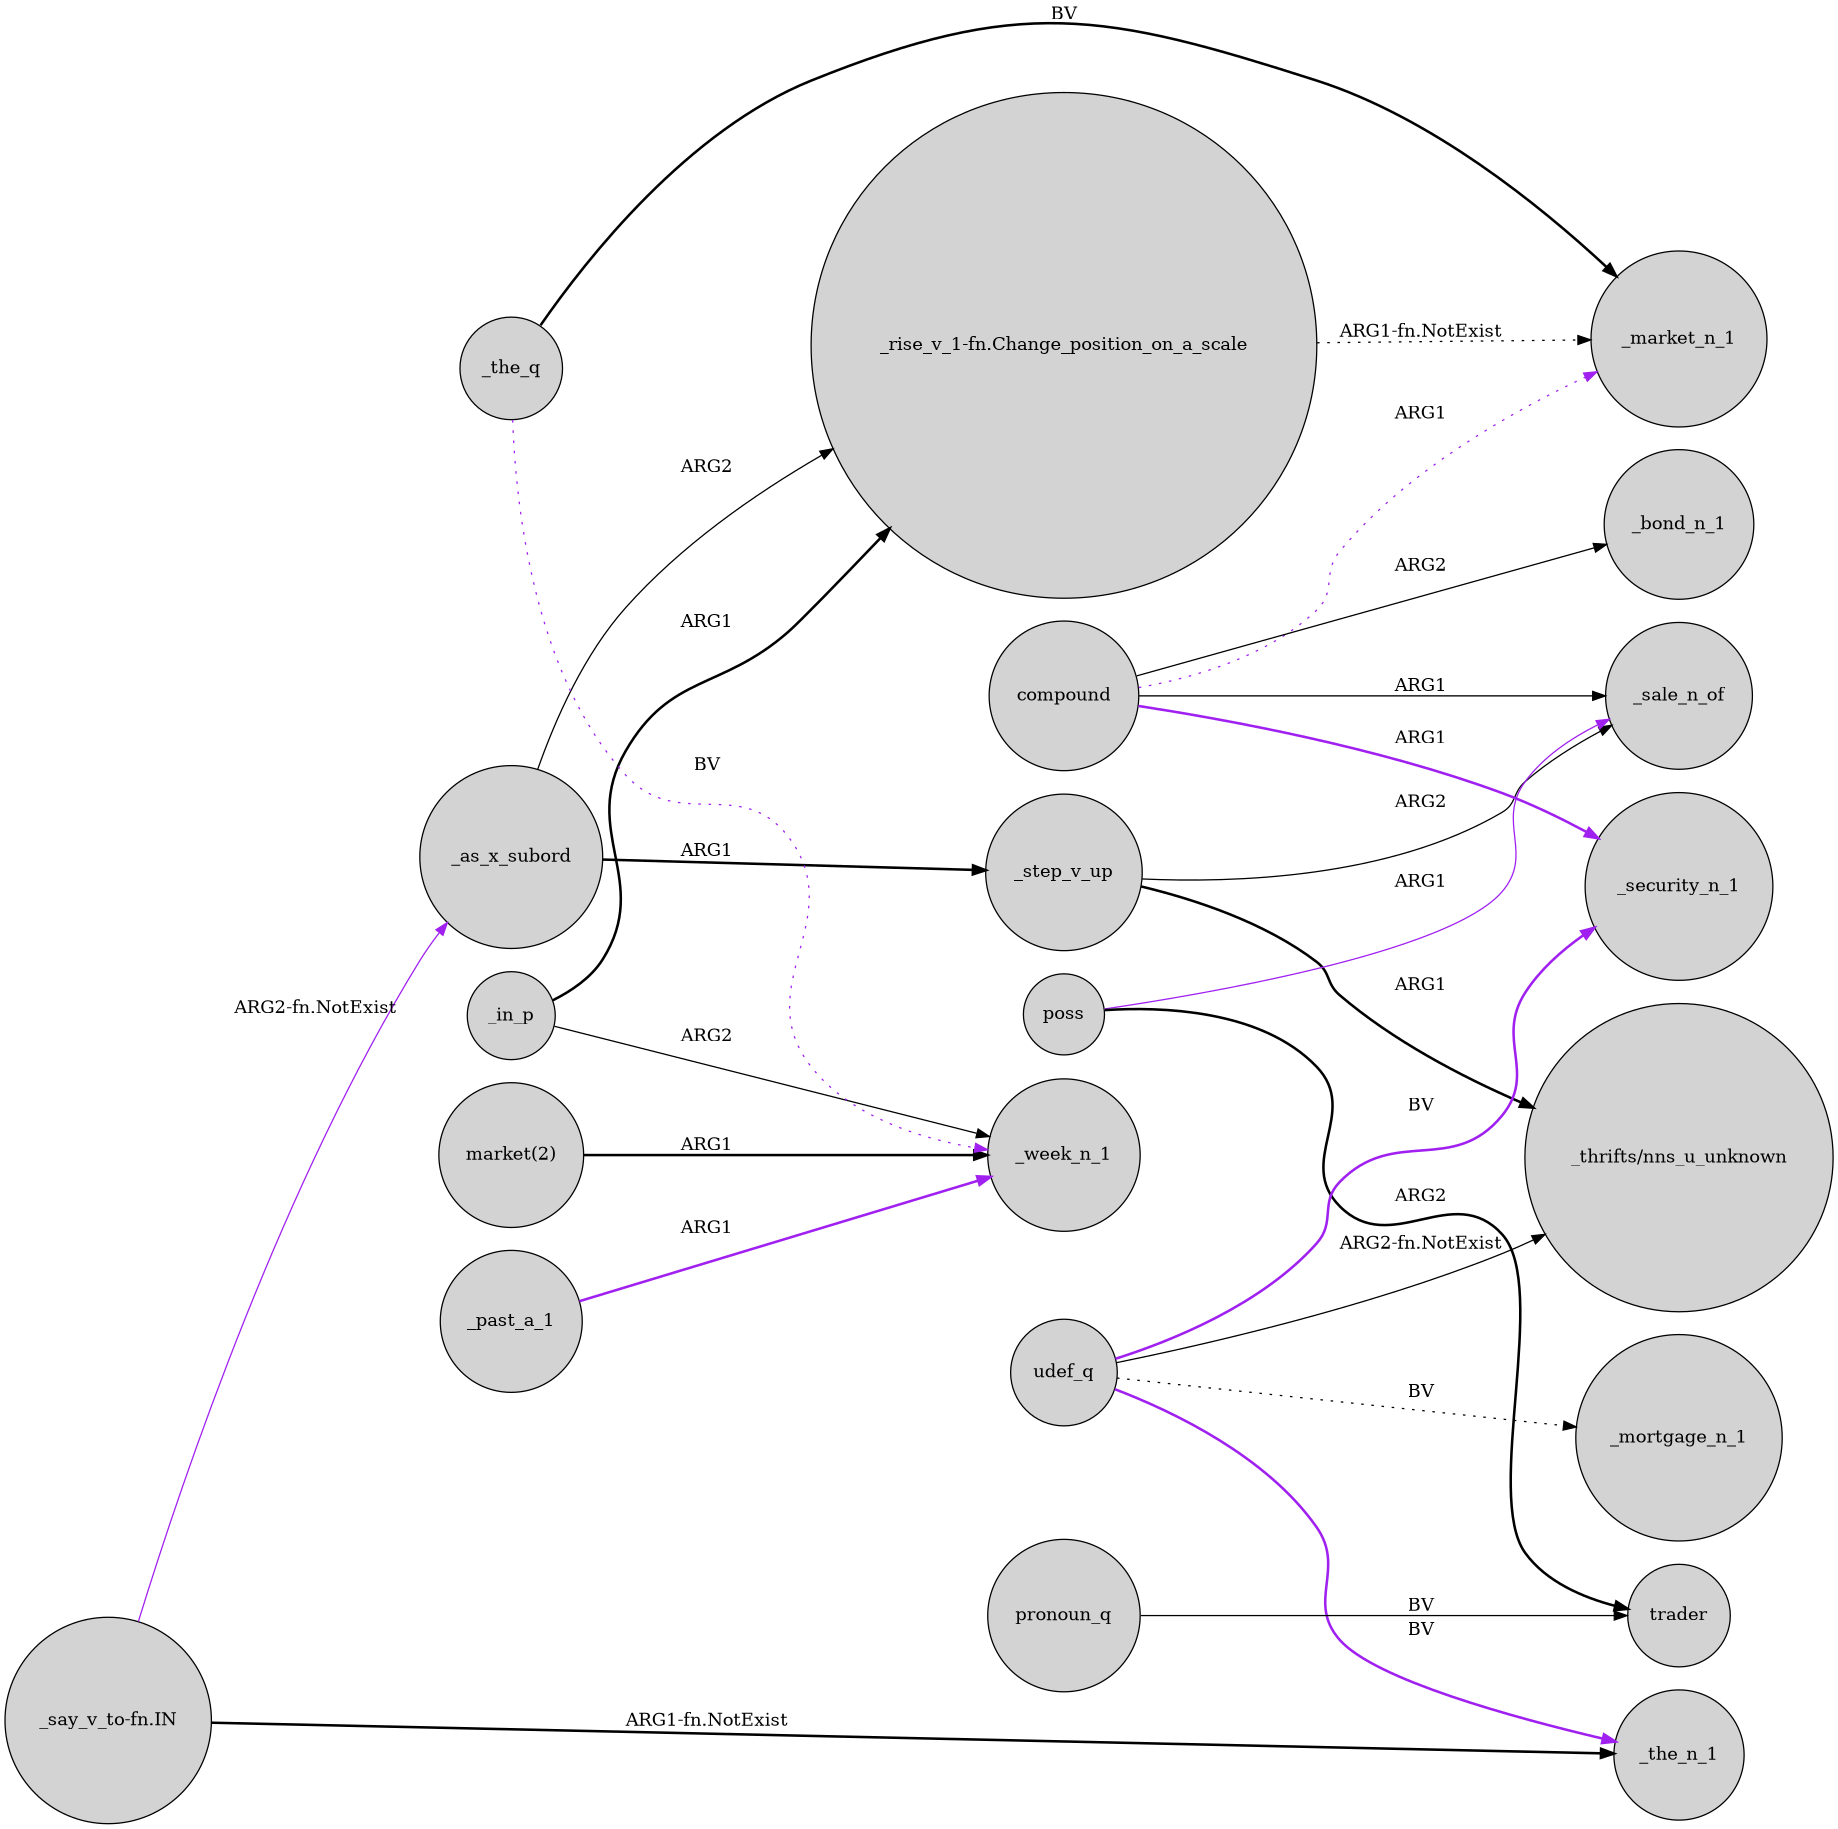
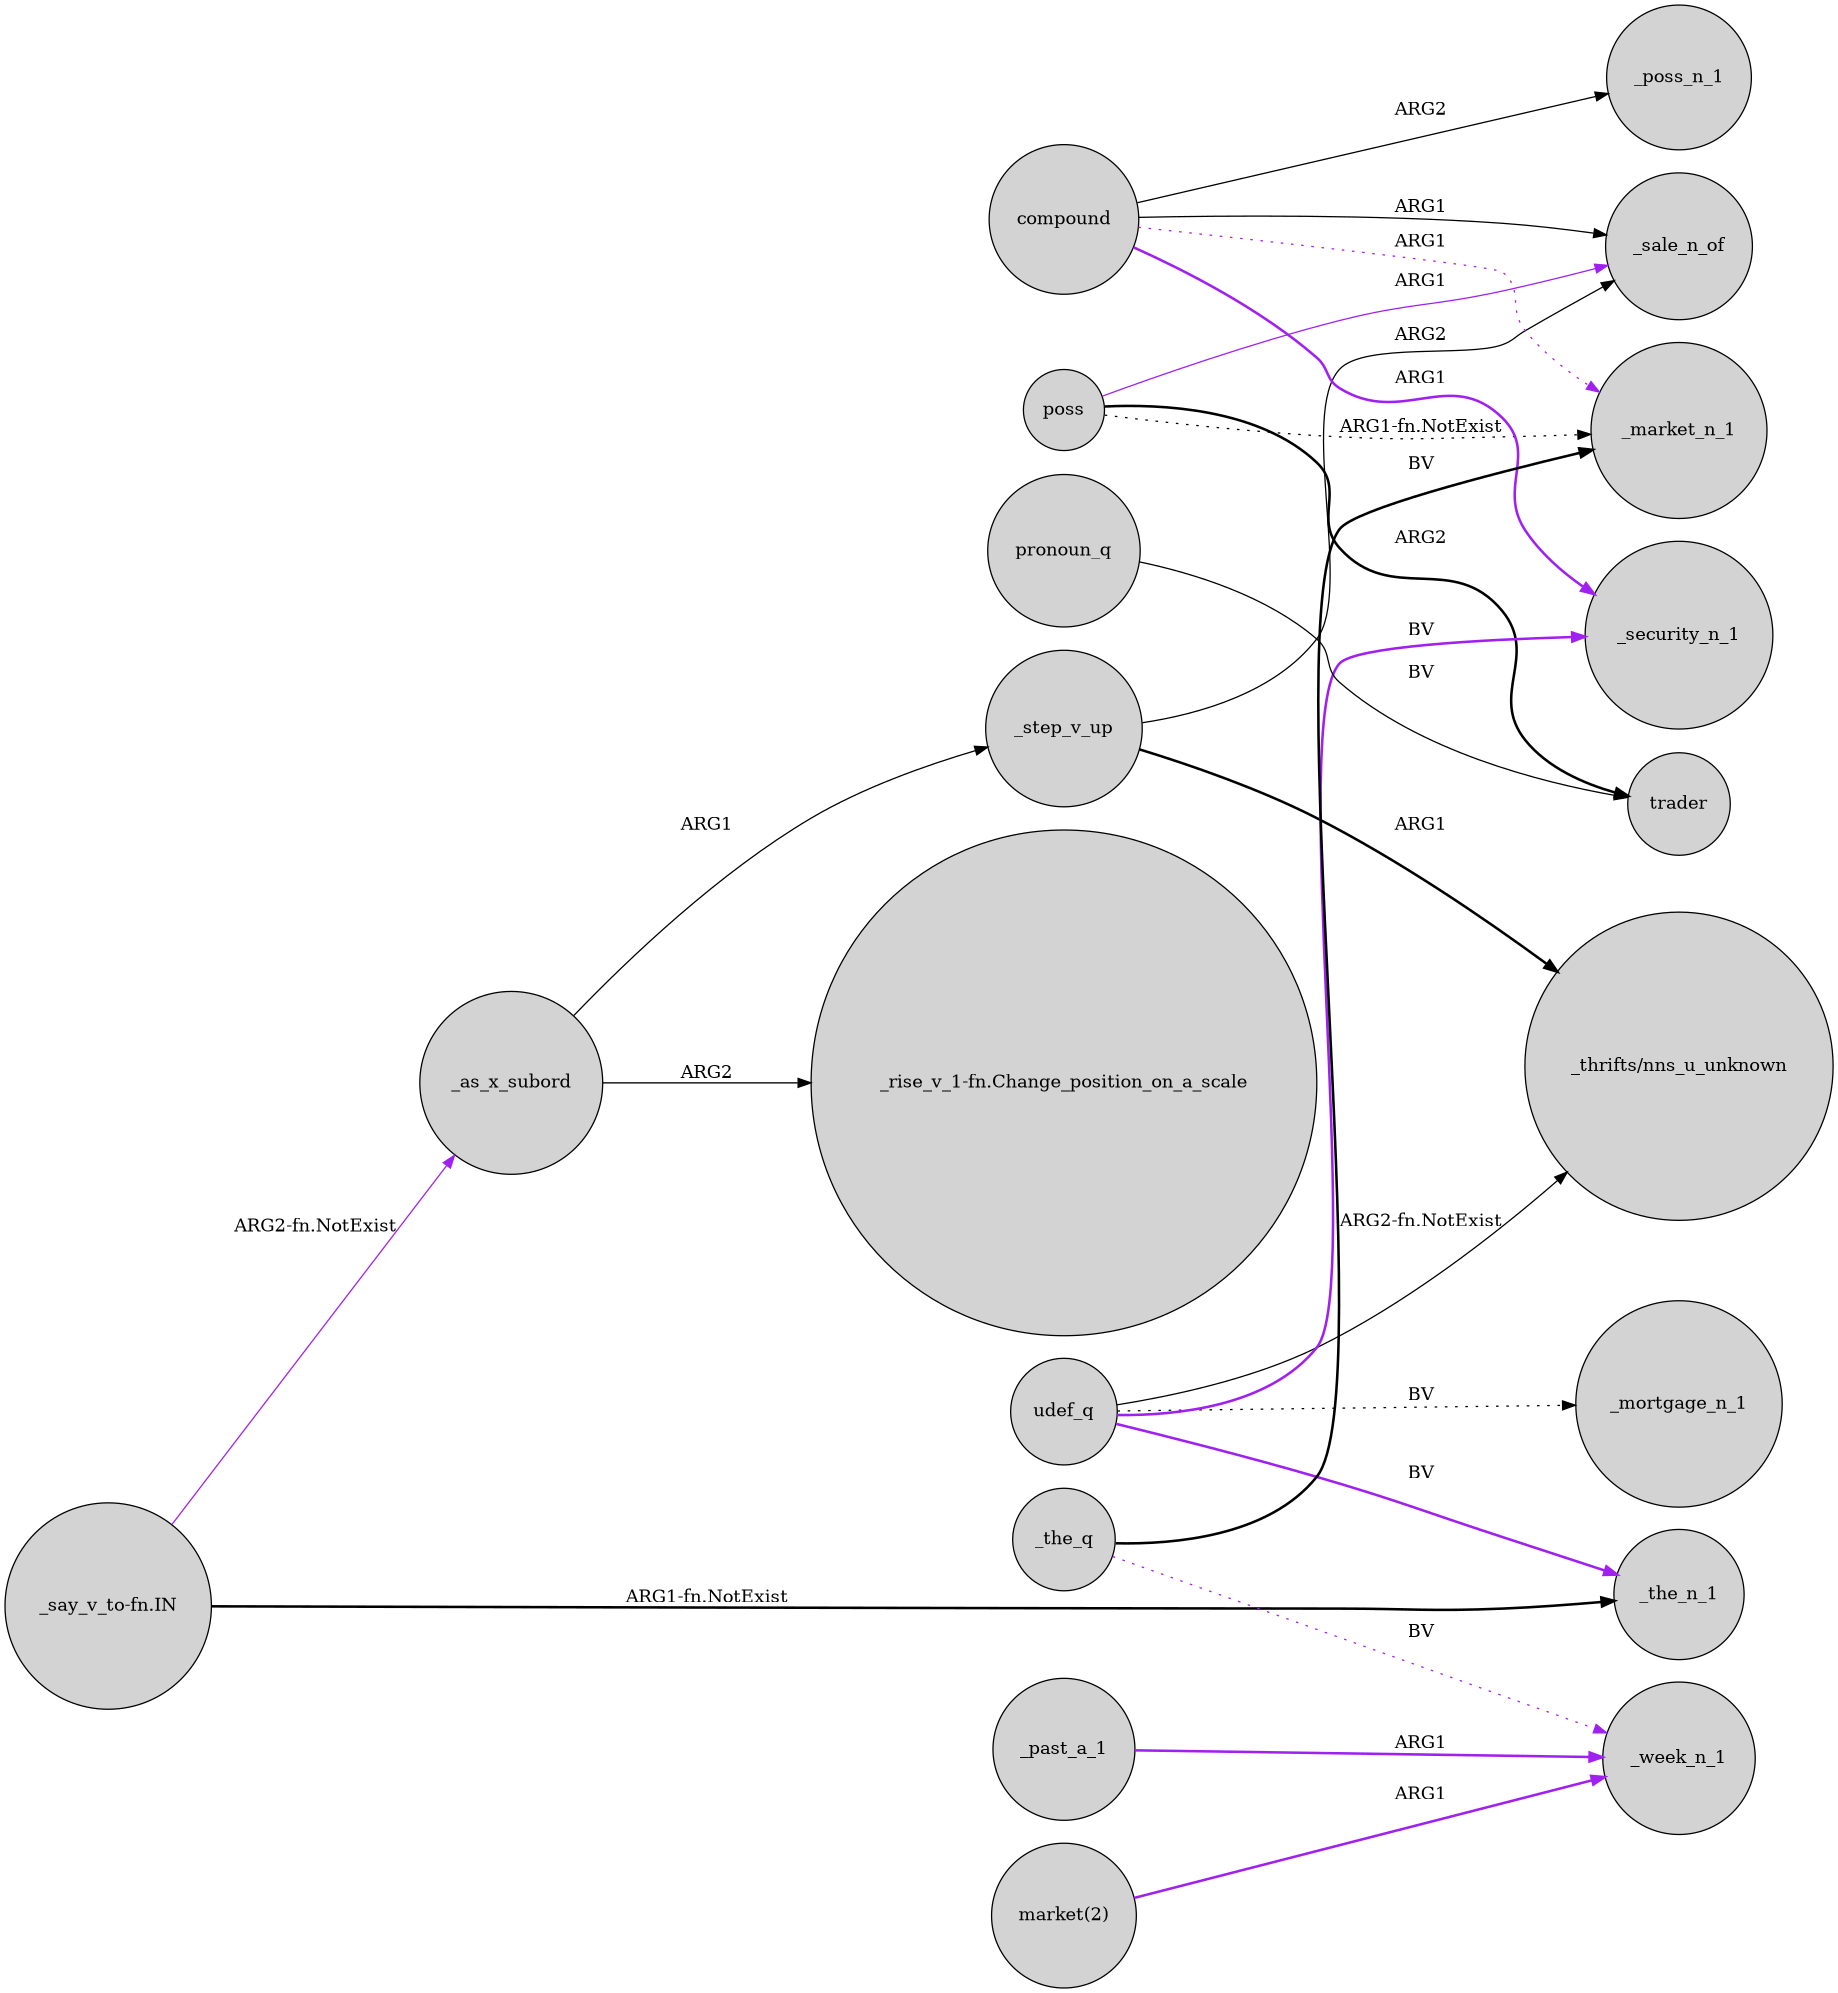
(1447, 341) -> (1341, 437)
(1679, 524) -> (1679, 78)
(788, 865) -> (756, 854)
(511, 1016) -> none
(779, 1155) -> (1363, 1839)
